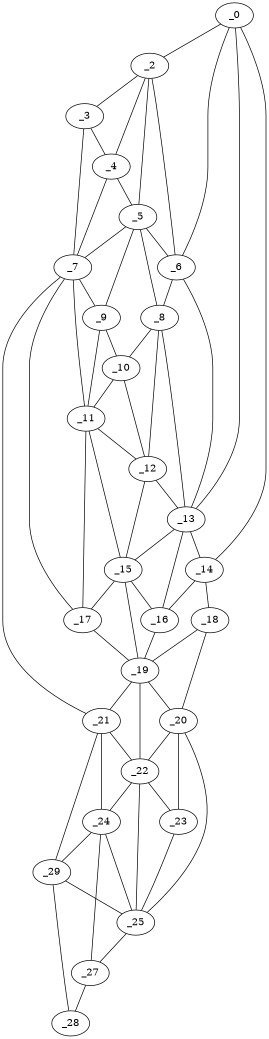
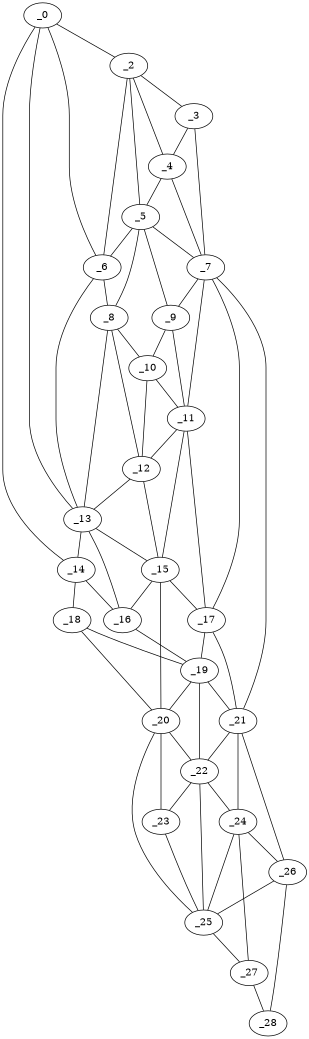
(132, 620) -> (161, 639)
none -> (228, 669)
(52, 872) -> (288, 872)
